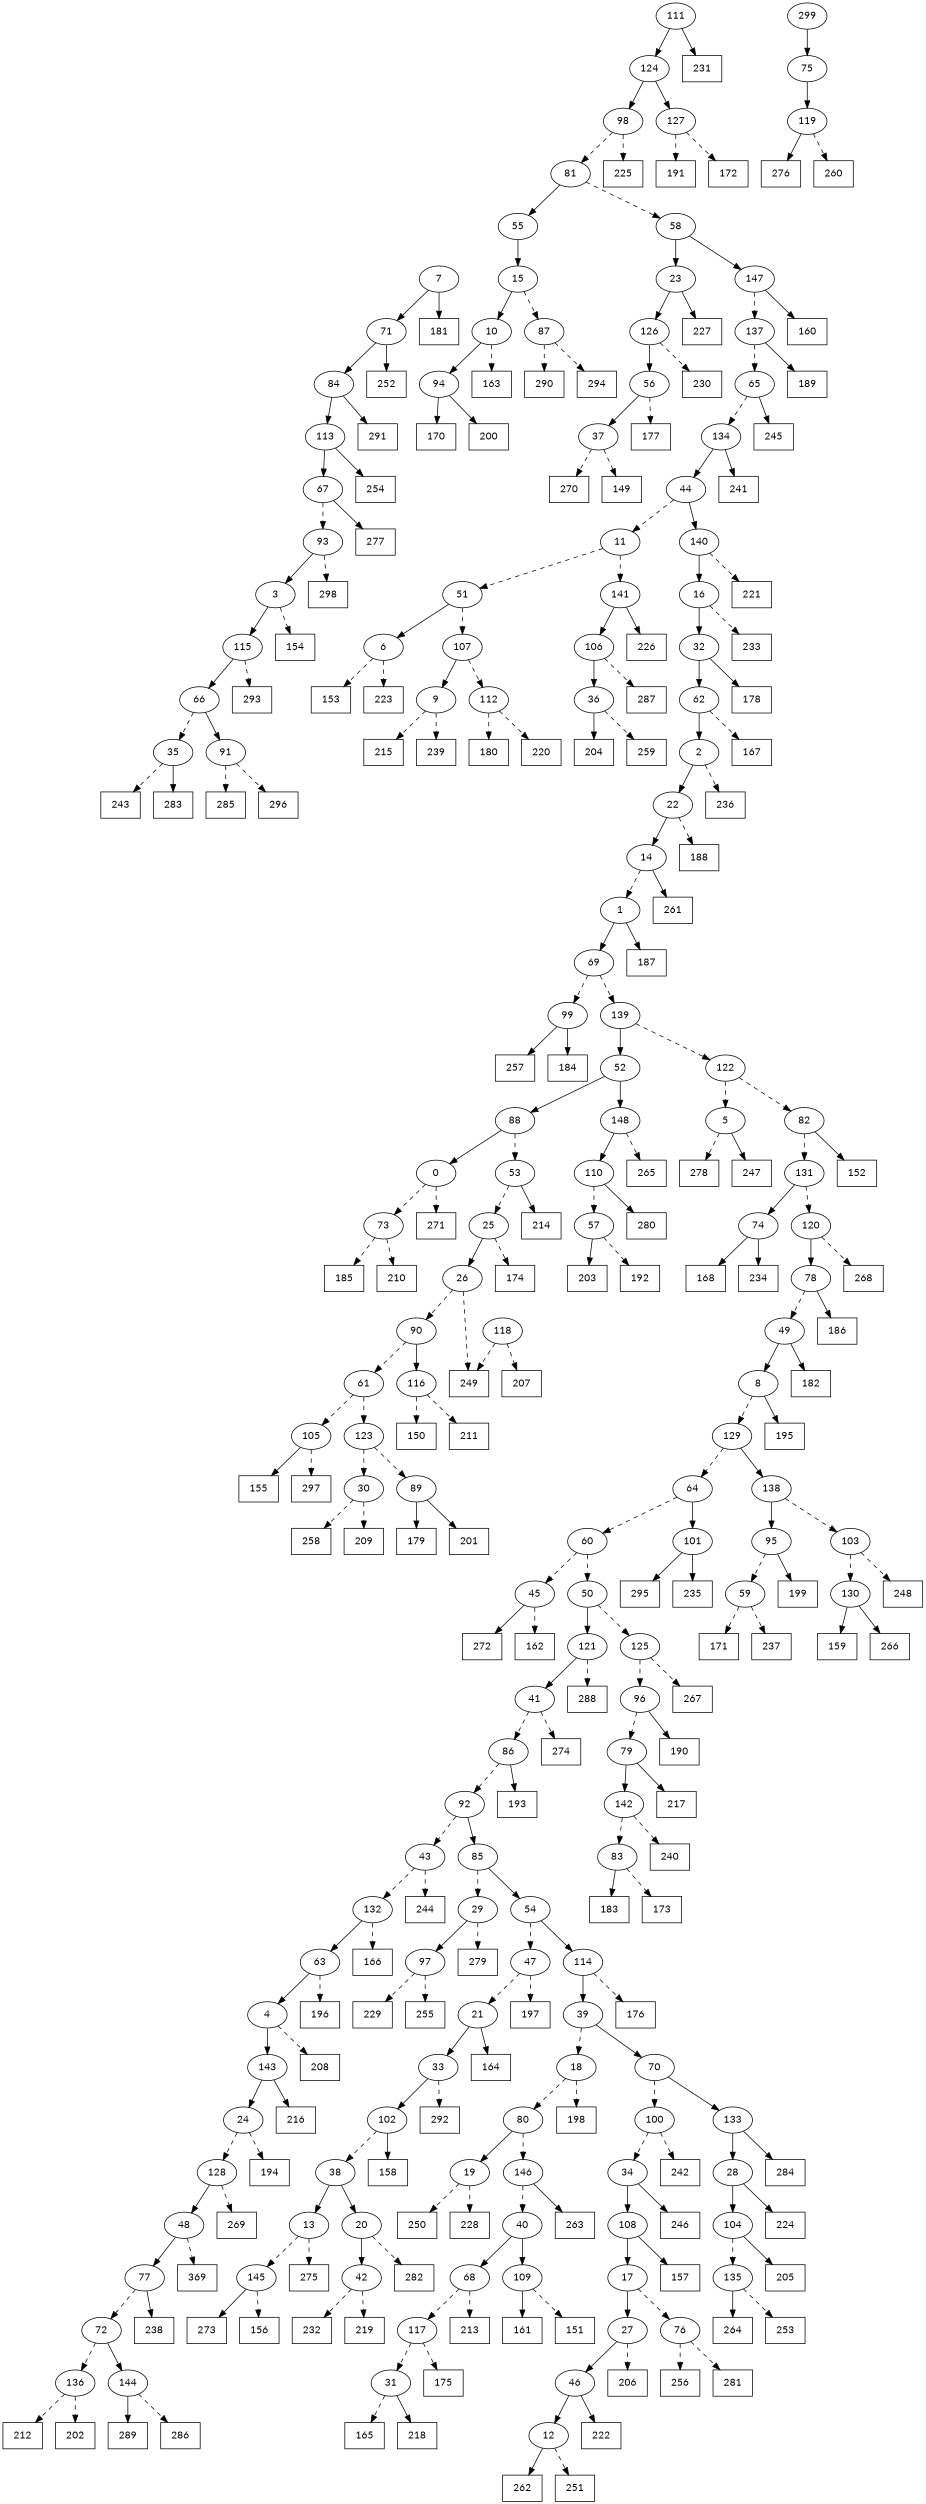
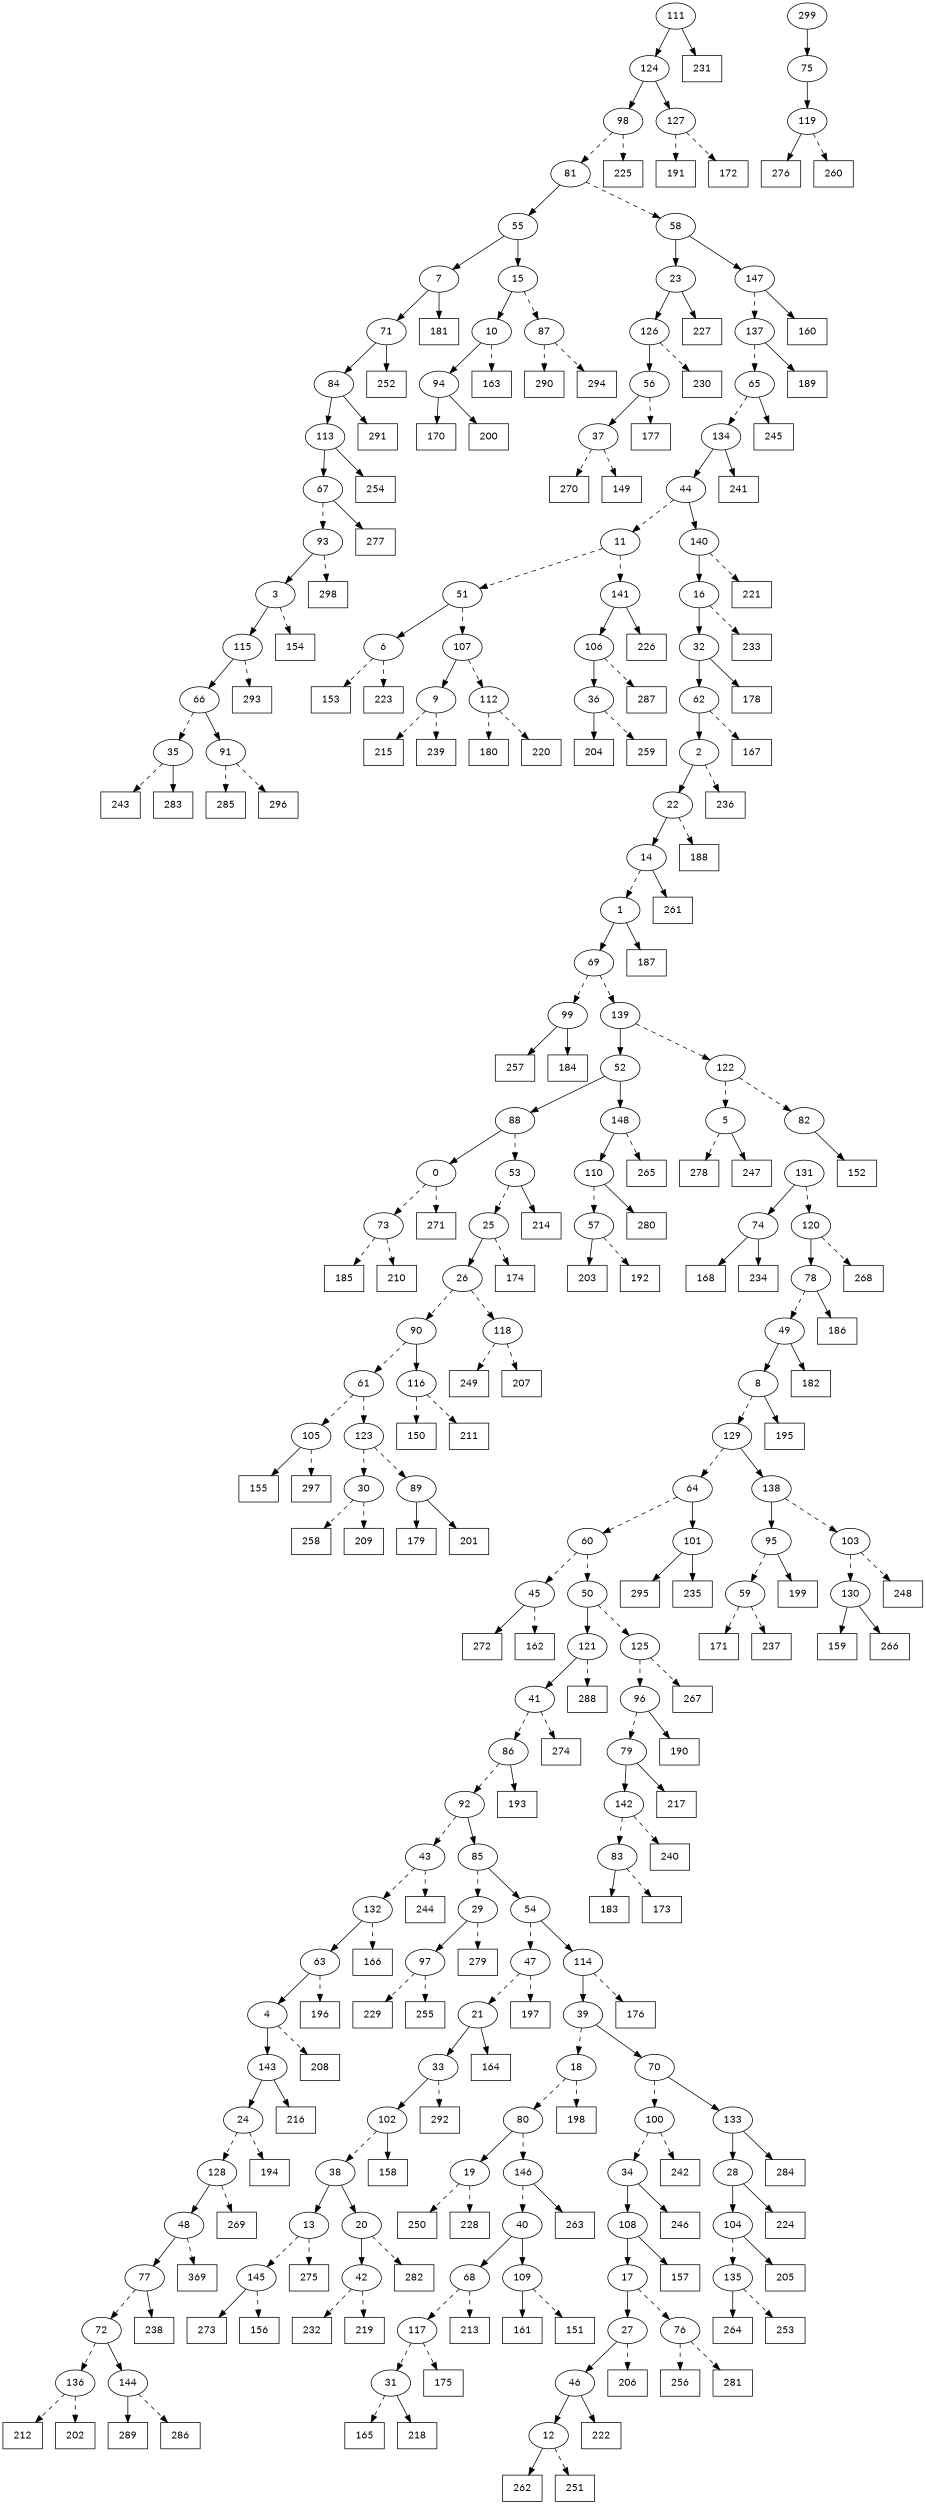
none -> (481, 251)
(804, 1143) -> none
(465, 1327) -> (480, 1302)
